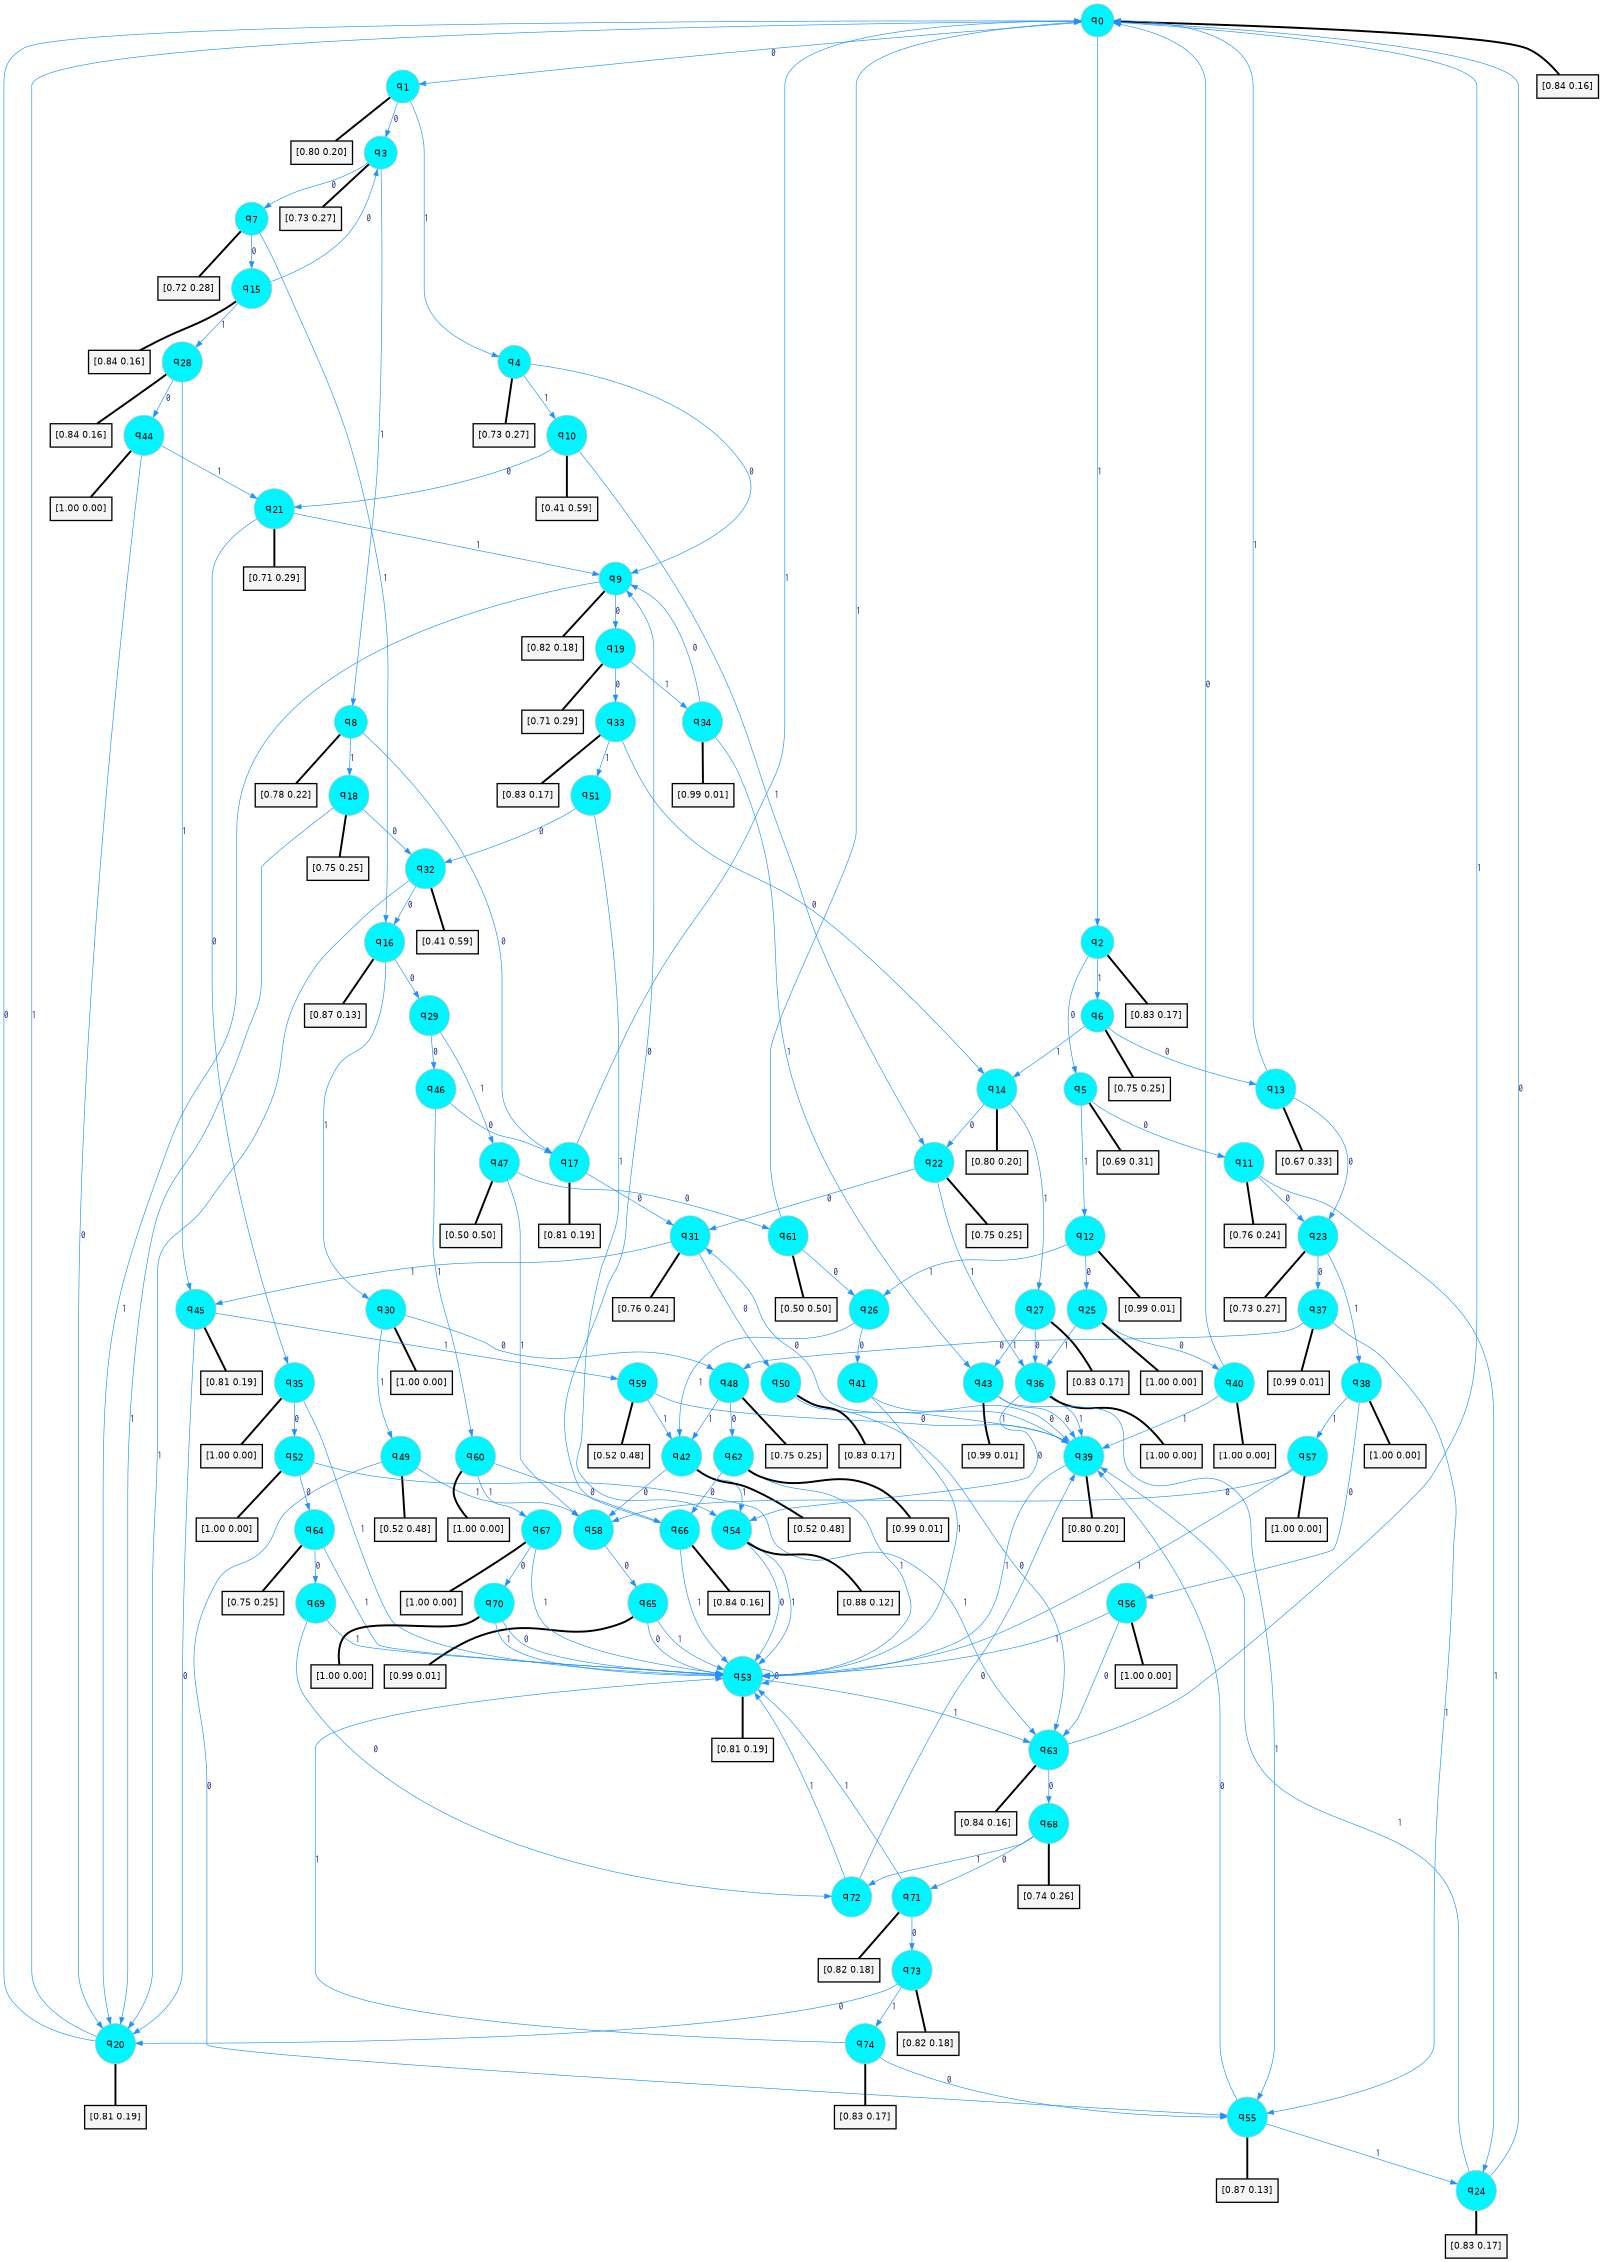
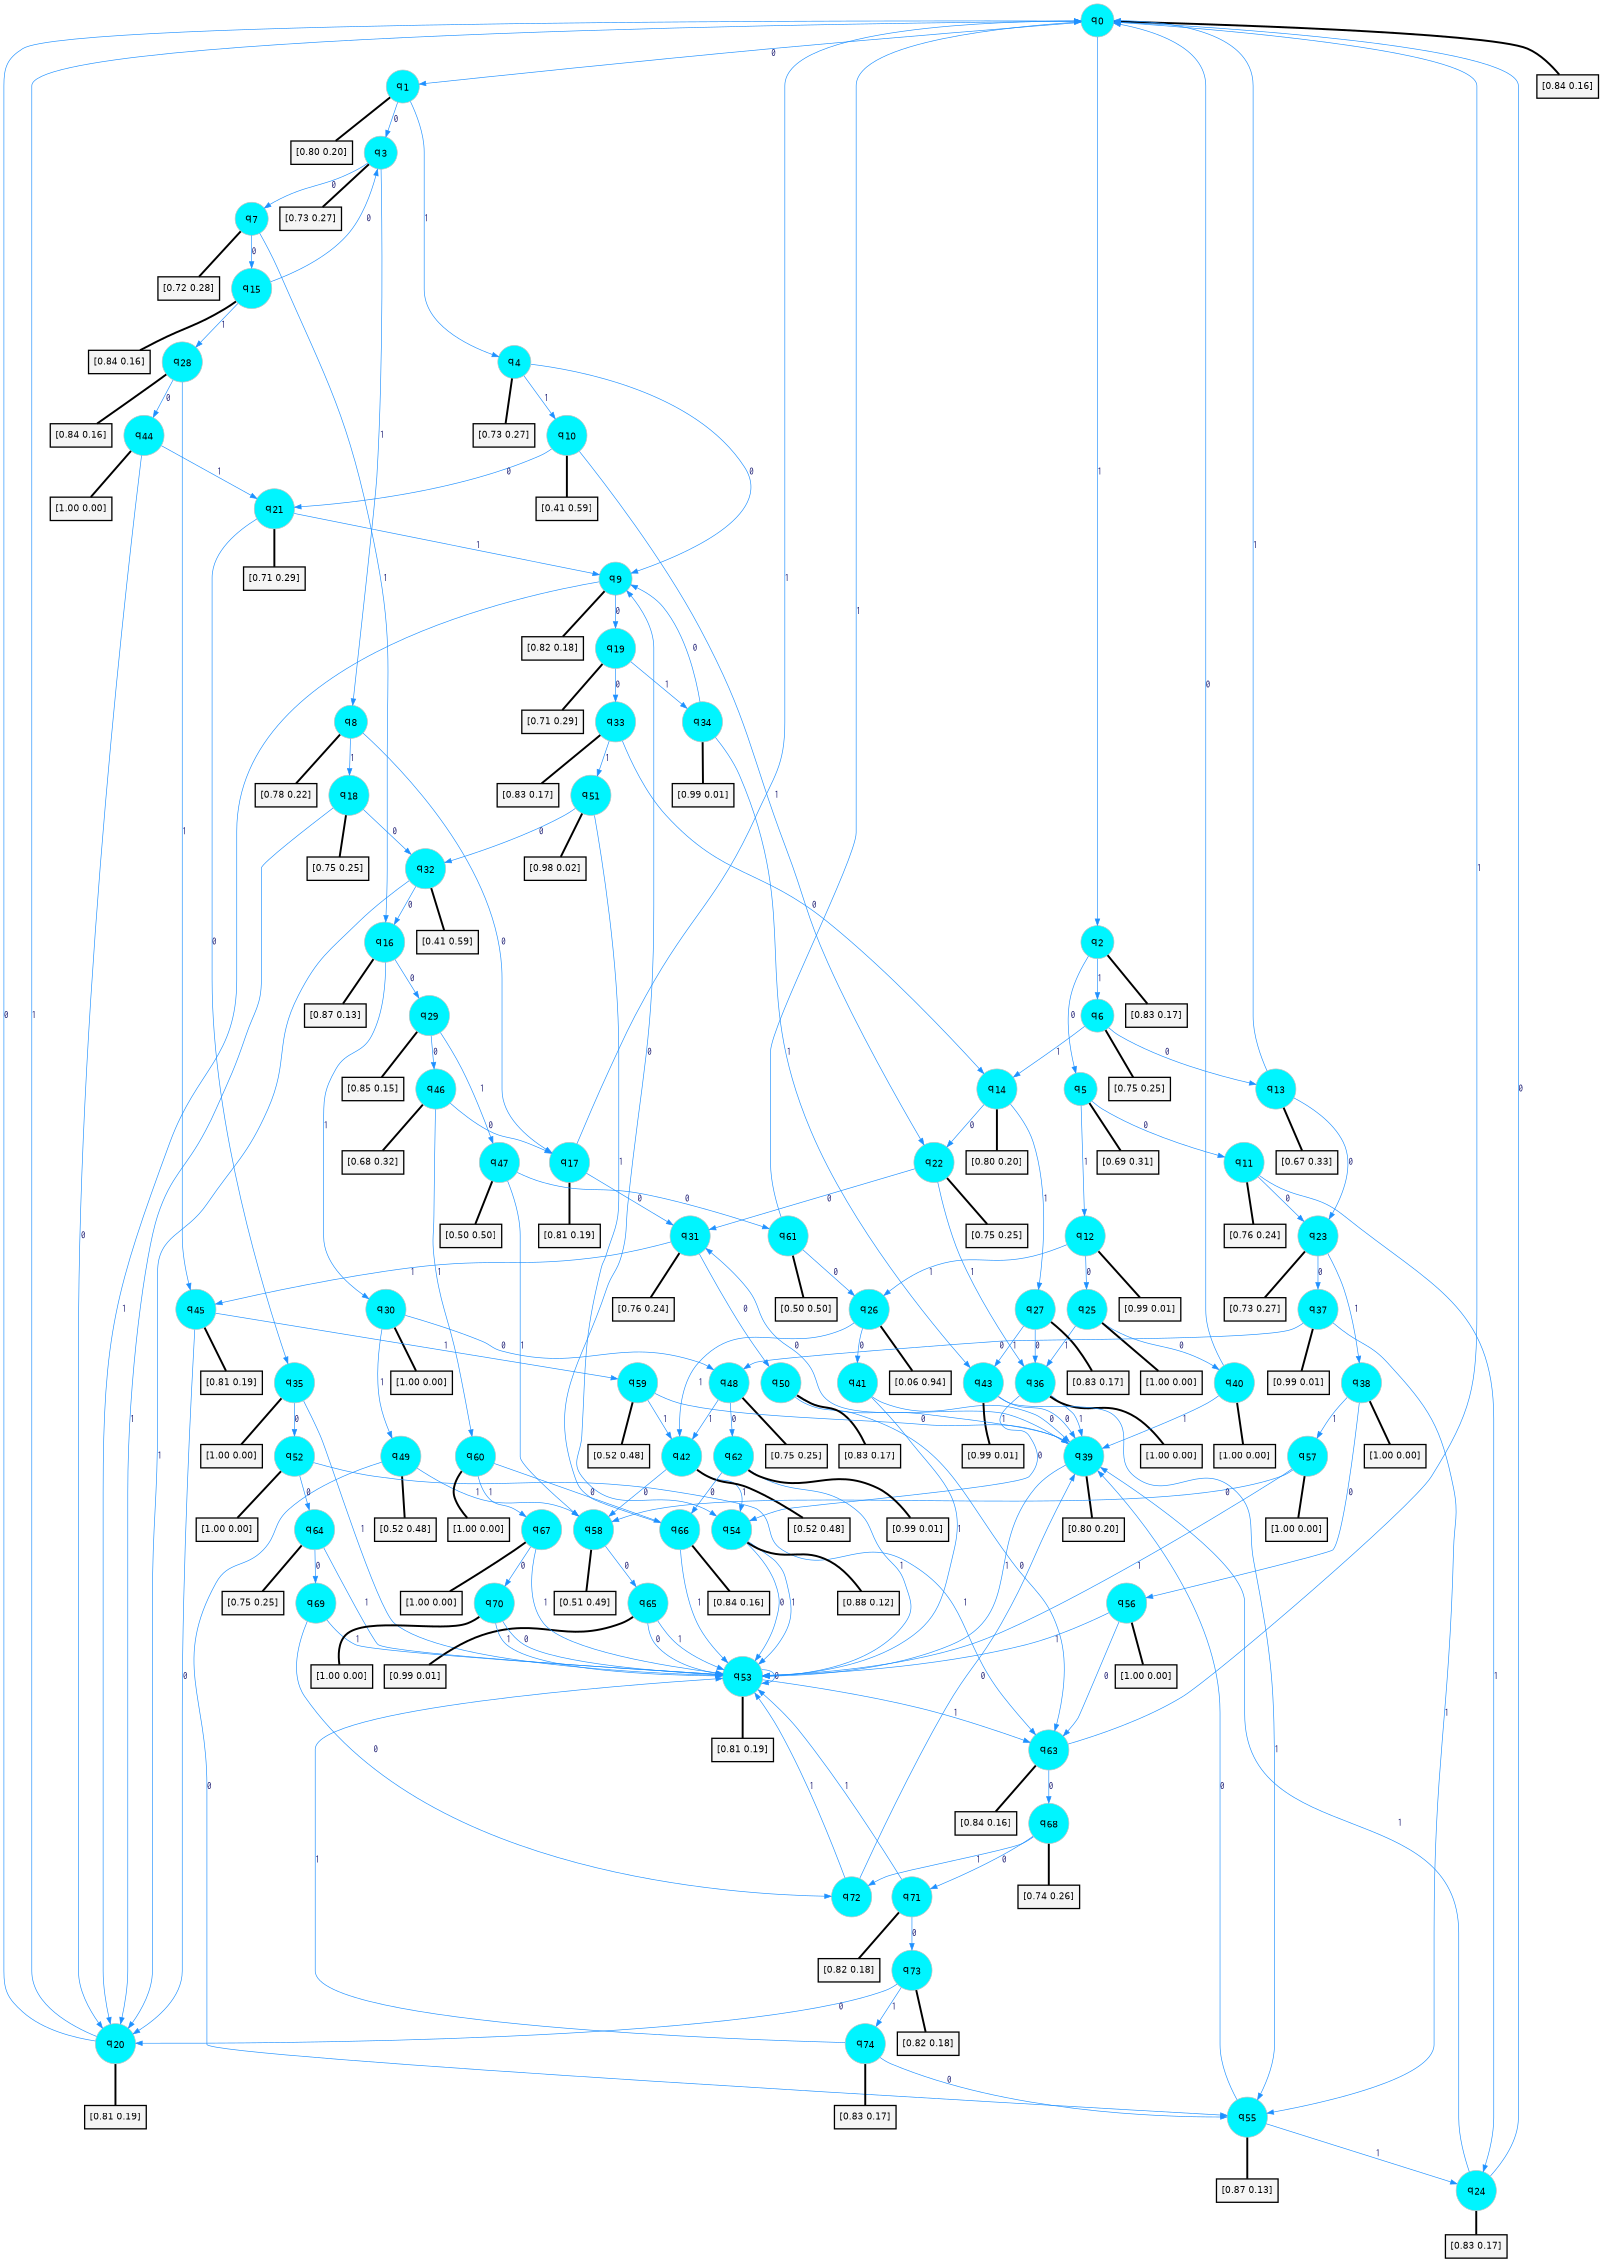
none -> (555, 869)
none -> (373, 1089)
none -> (373, 1162)
none -> (920, 1383)
none -> (585, 1603)
